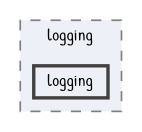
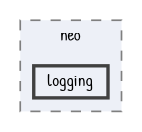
(71, 36) -> (71, 36)
